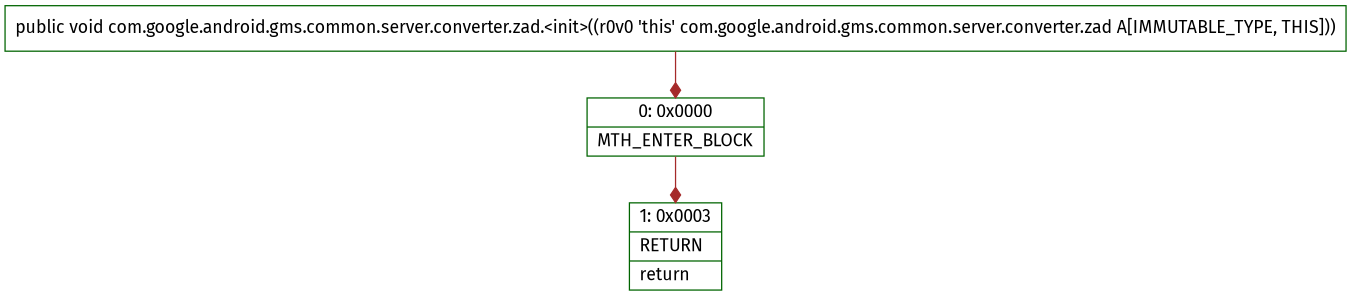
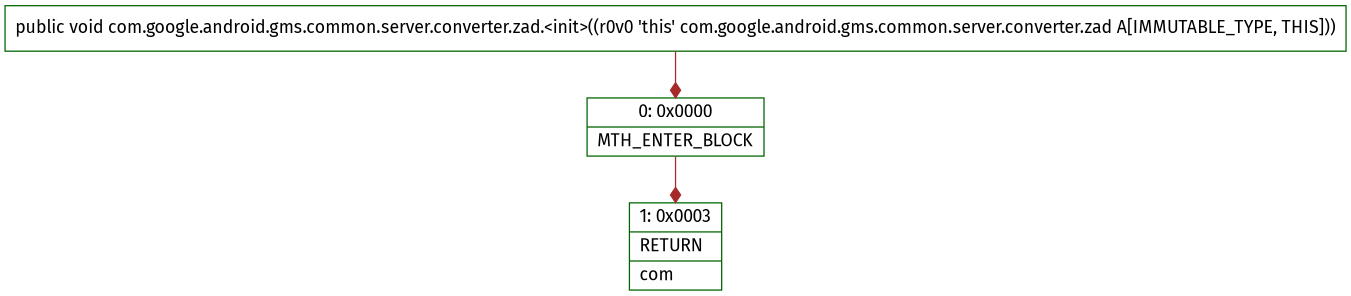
(665, 275) -> (657, 275)
